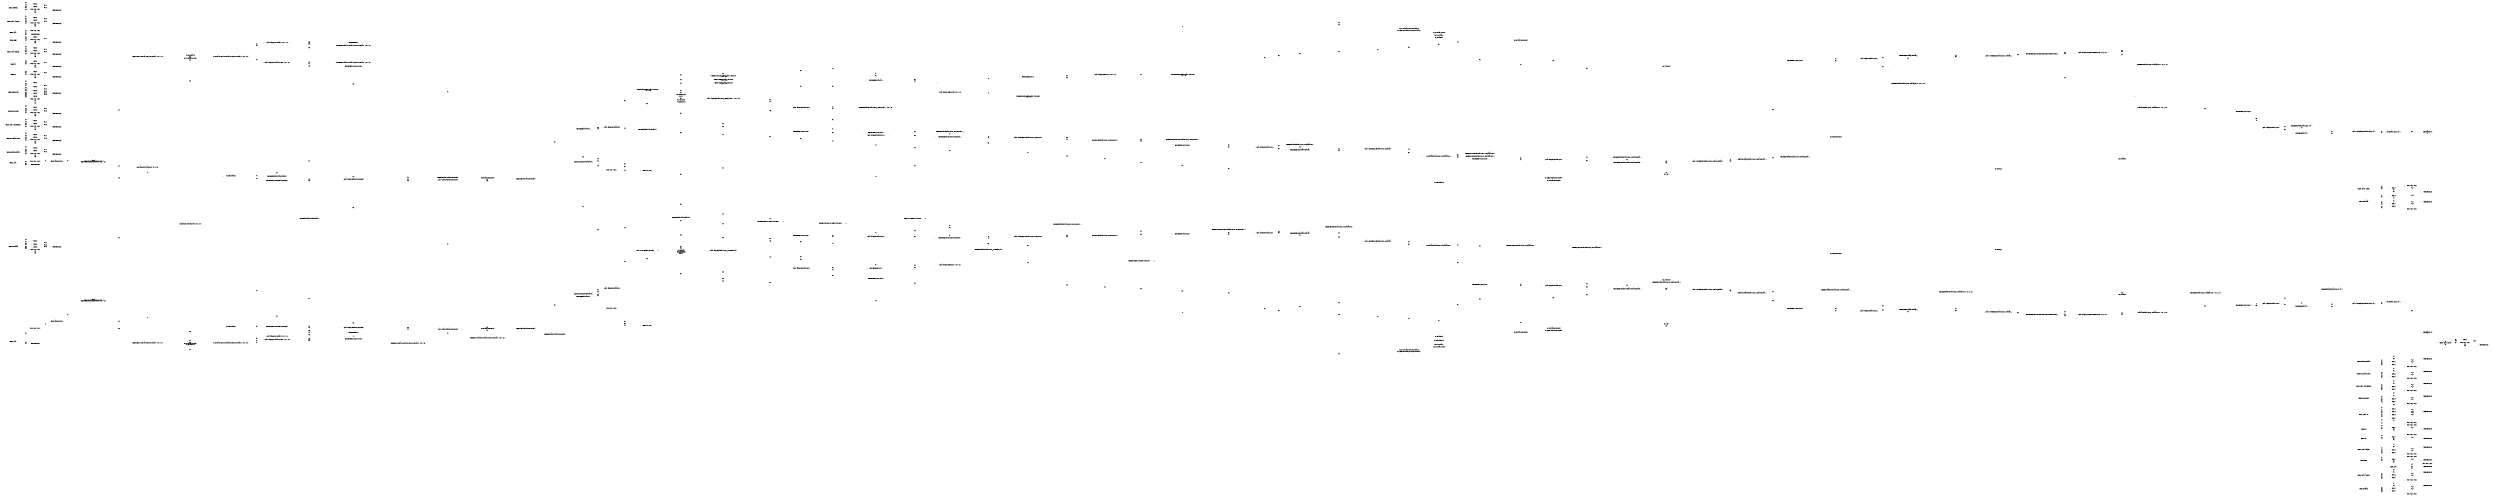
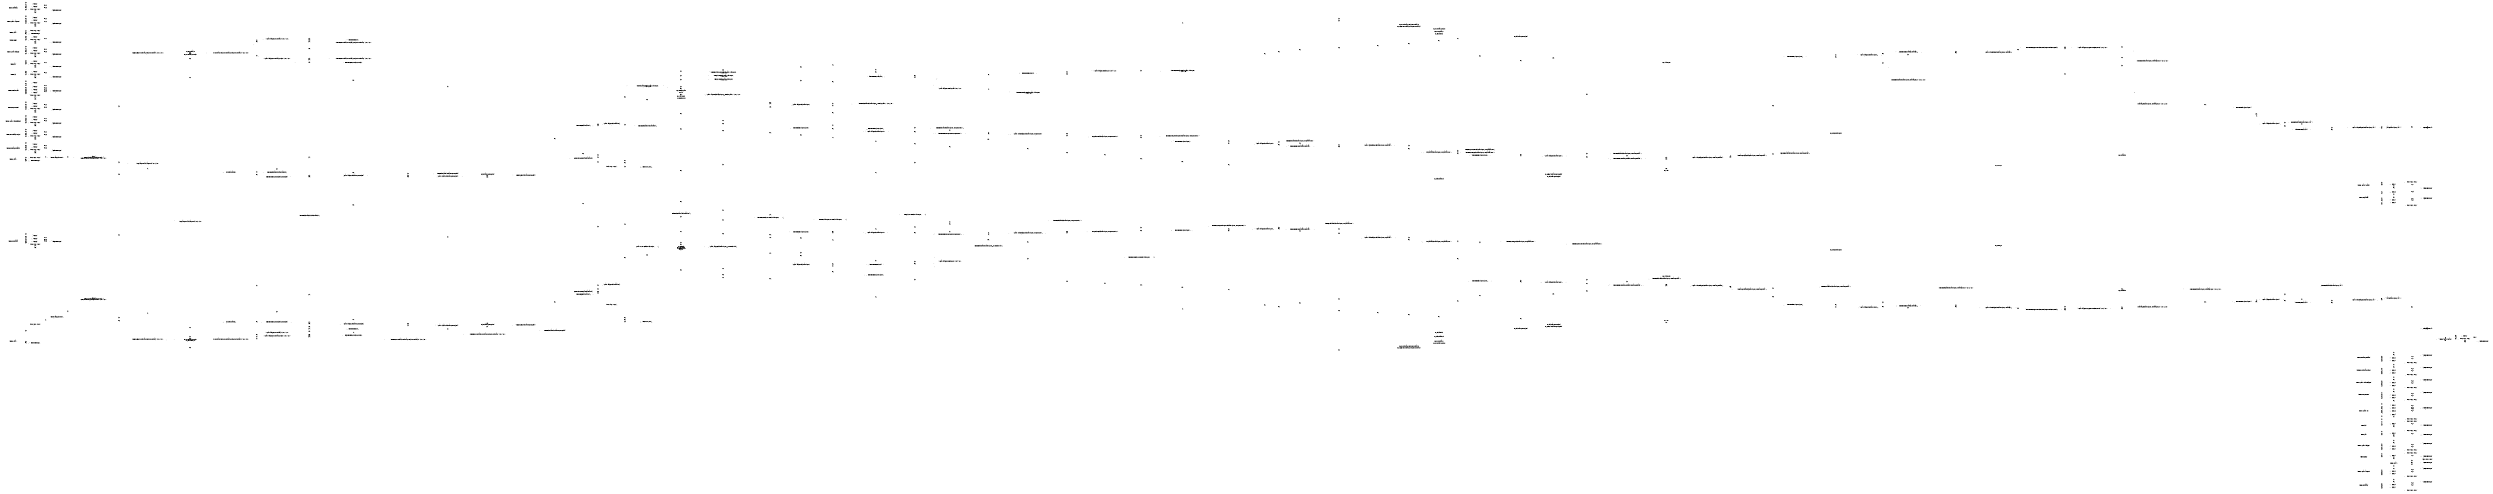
(35, 96) -> none
